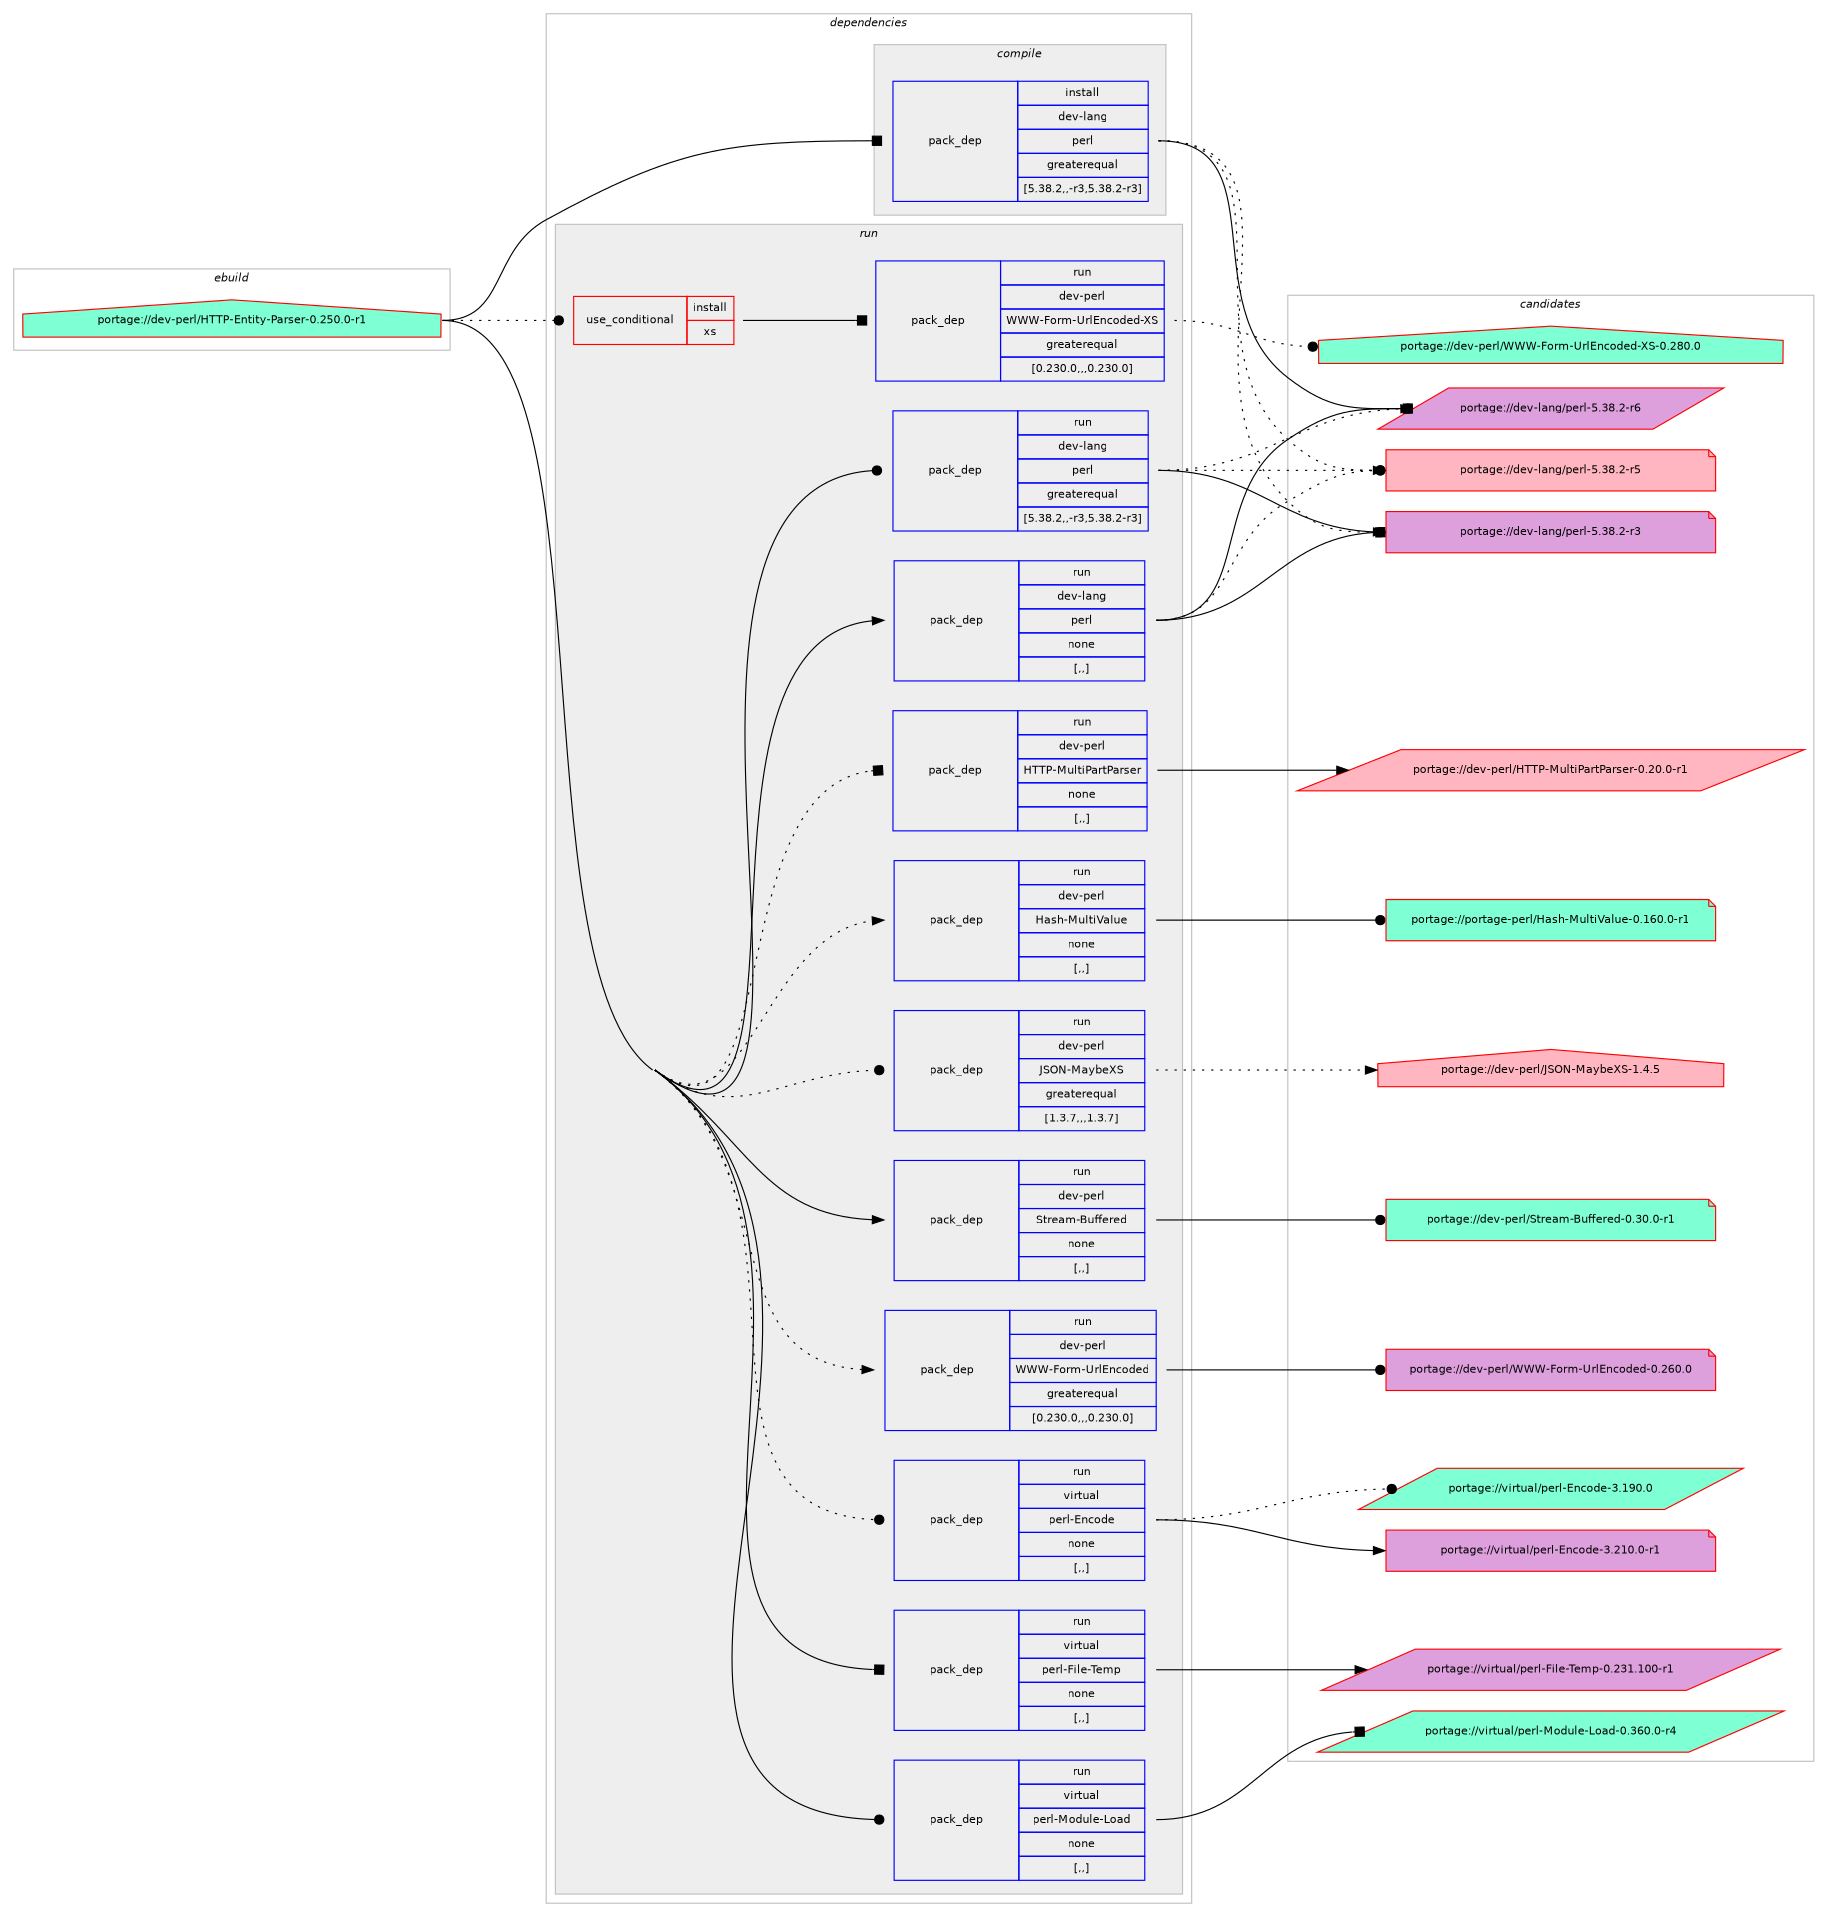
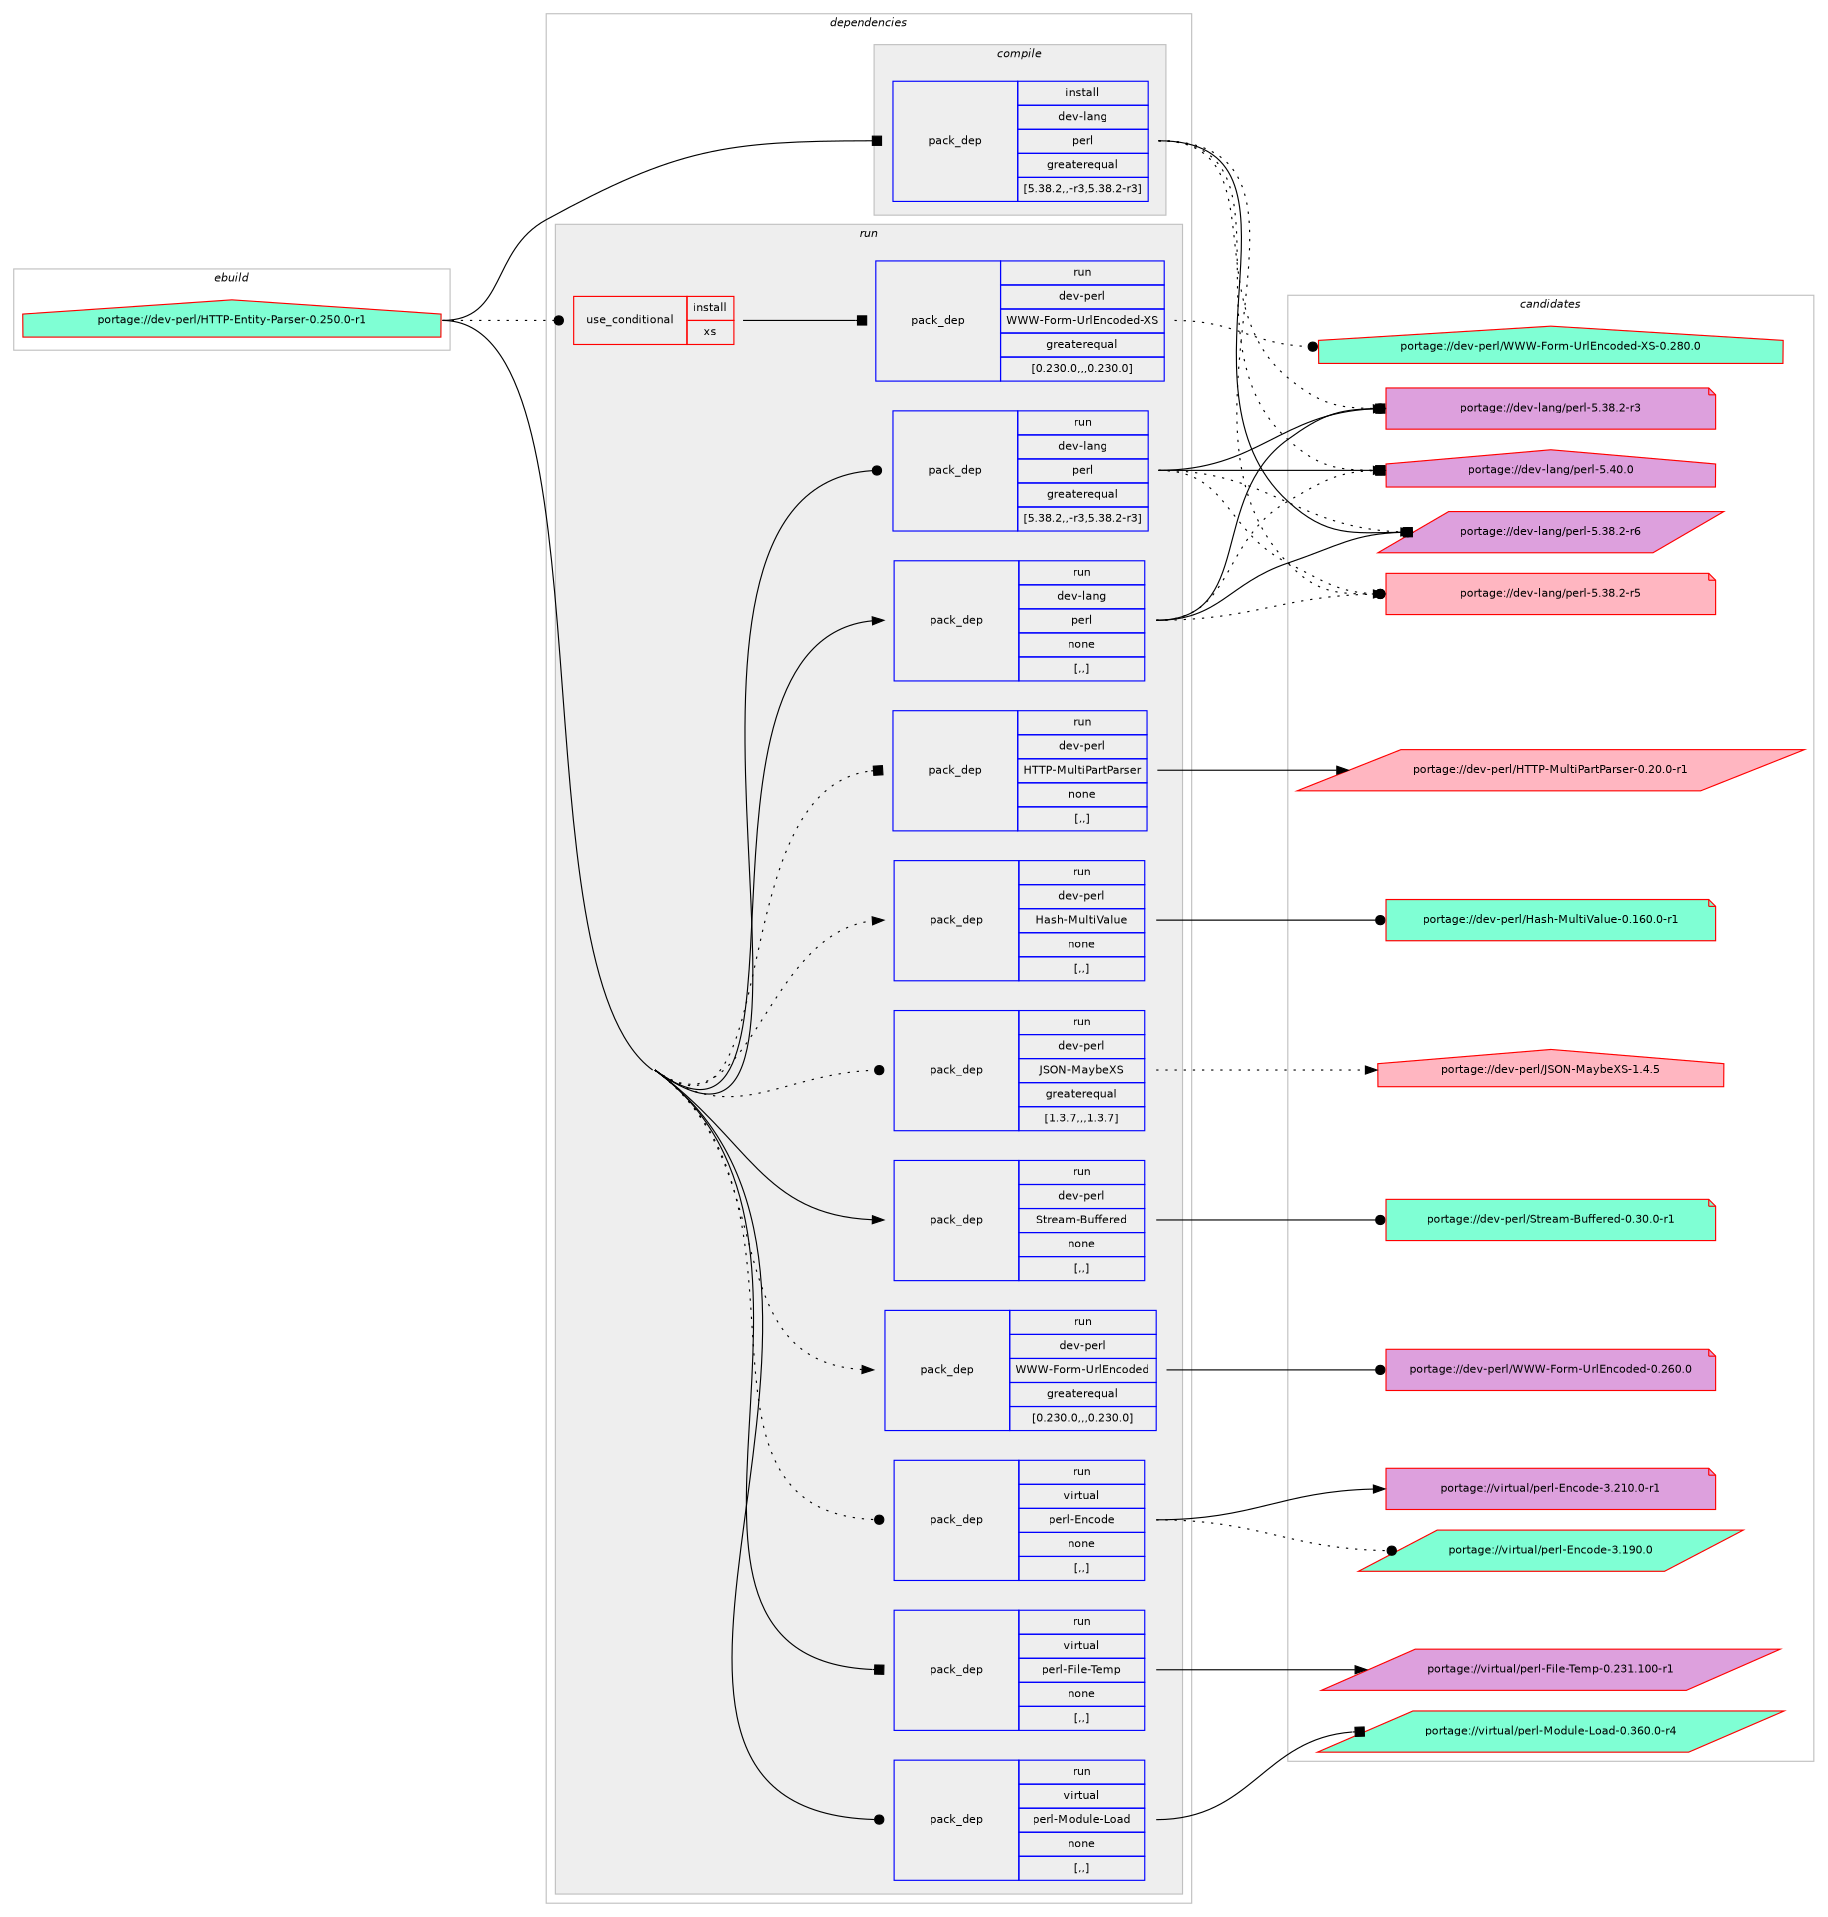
none -> (1551, 470)
(1551, 920) -> (1551, 920)
